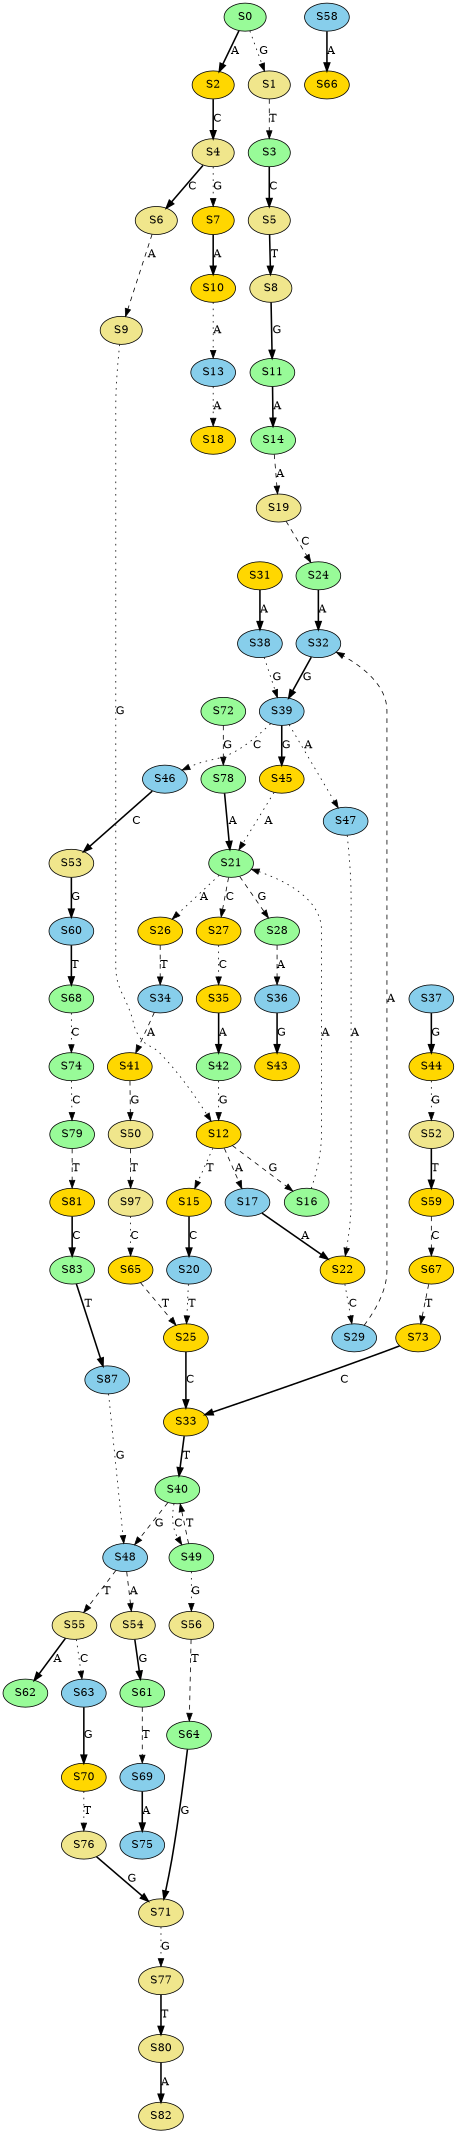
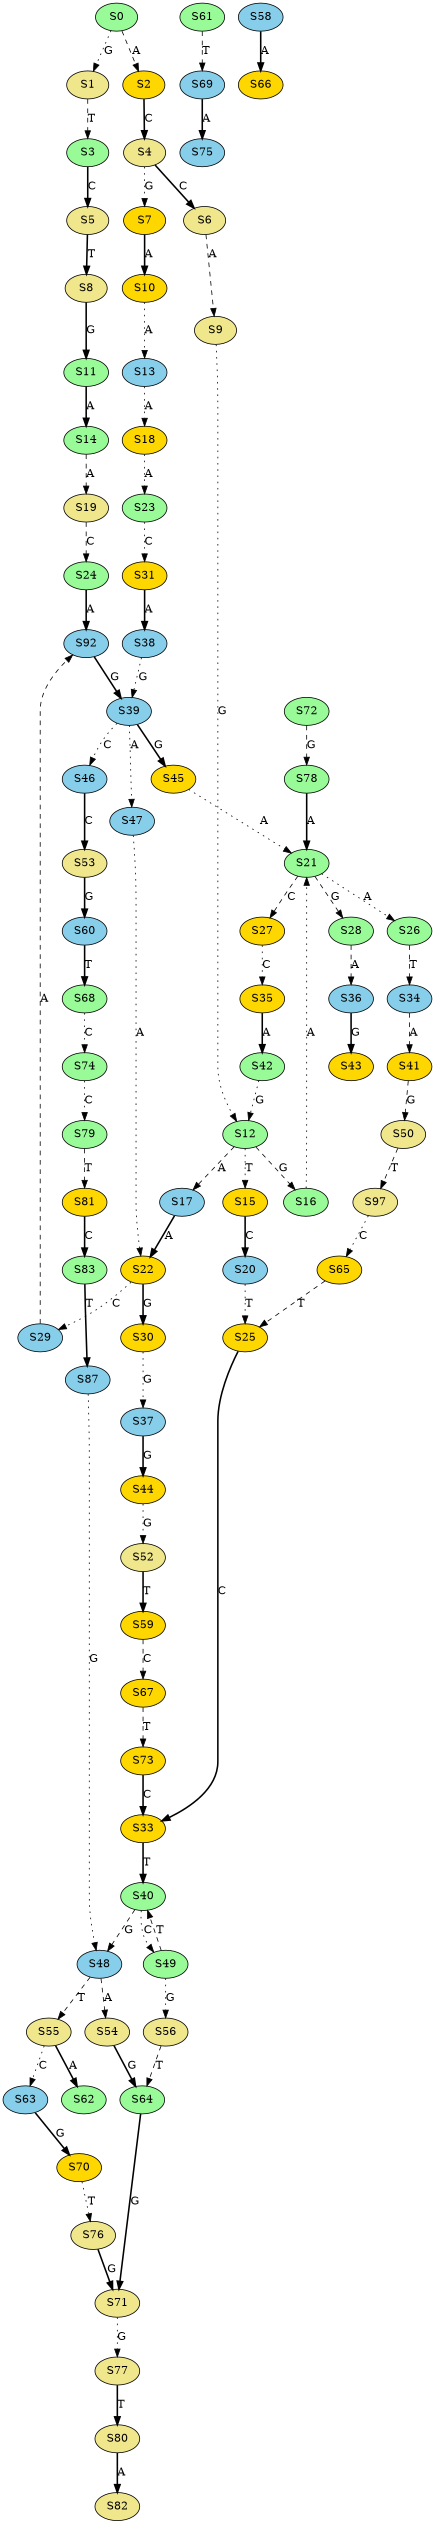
(231, 47) -> (129, 47)
none -> (145, 508)
(318, 644) -> (86, 644)
(160, 931) -> (410, 931)
(219, 1134) -> (245, 1134)
none -> (143, 1338)
(137, 1655) -> (123, 2062)
